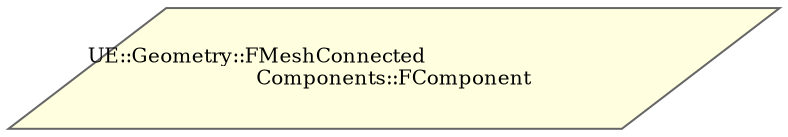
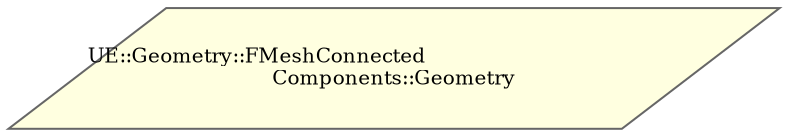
(394, 68) -> (394, 68)
